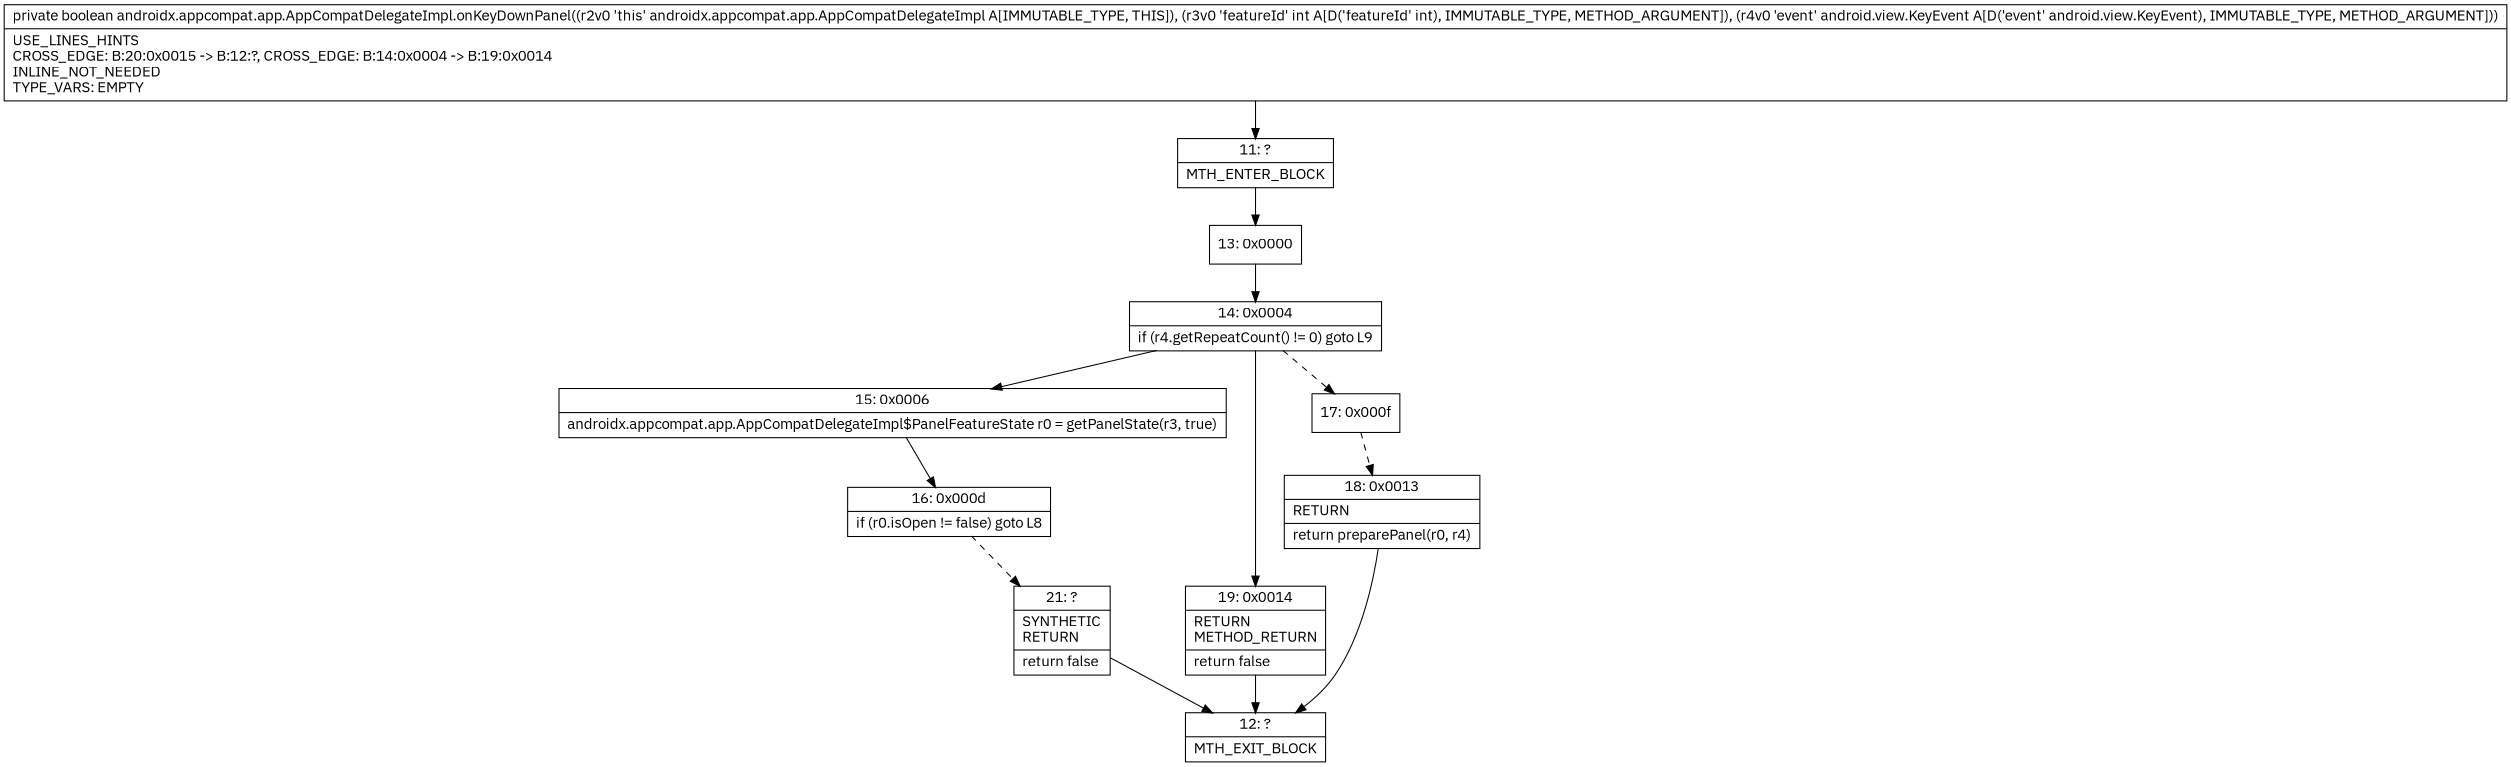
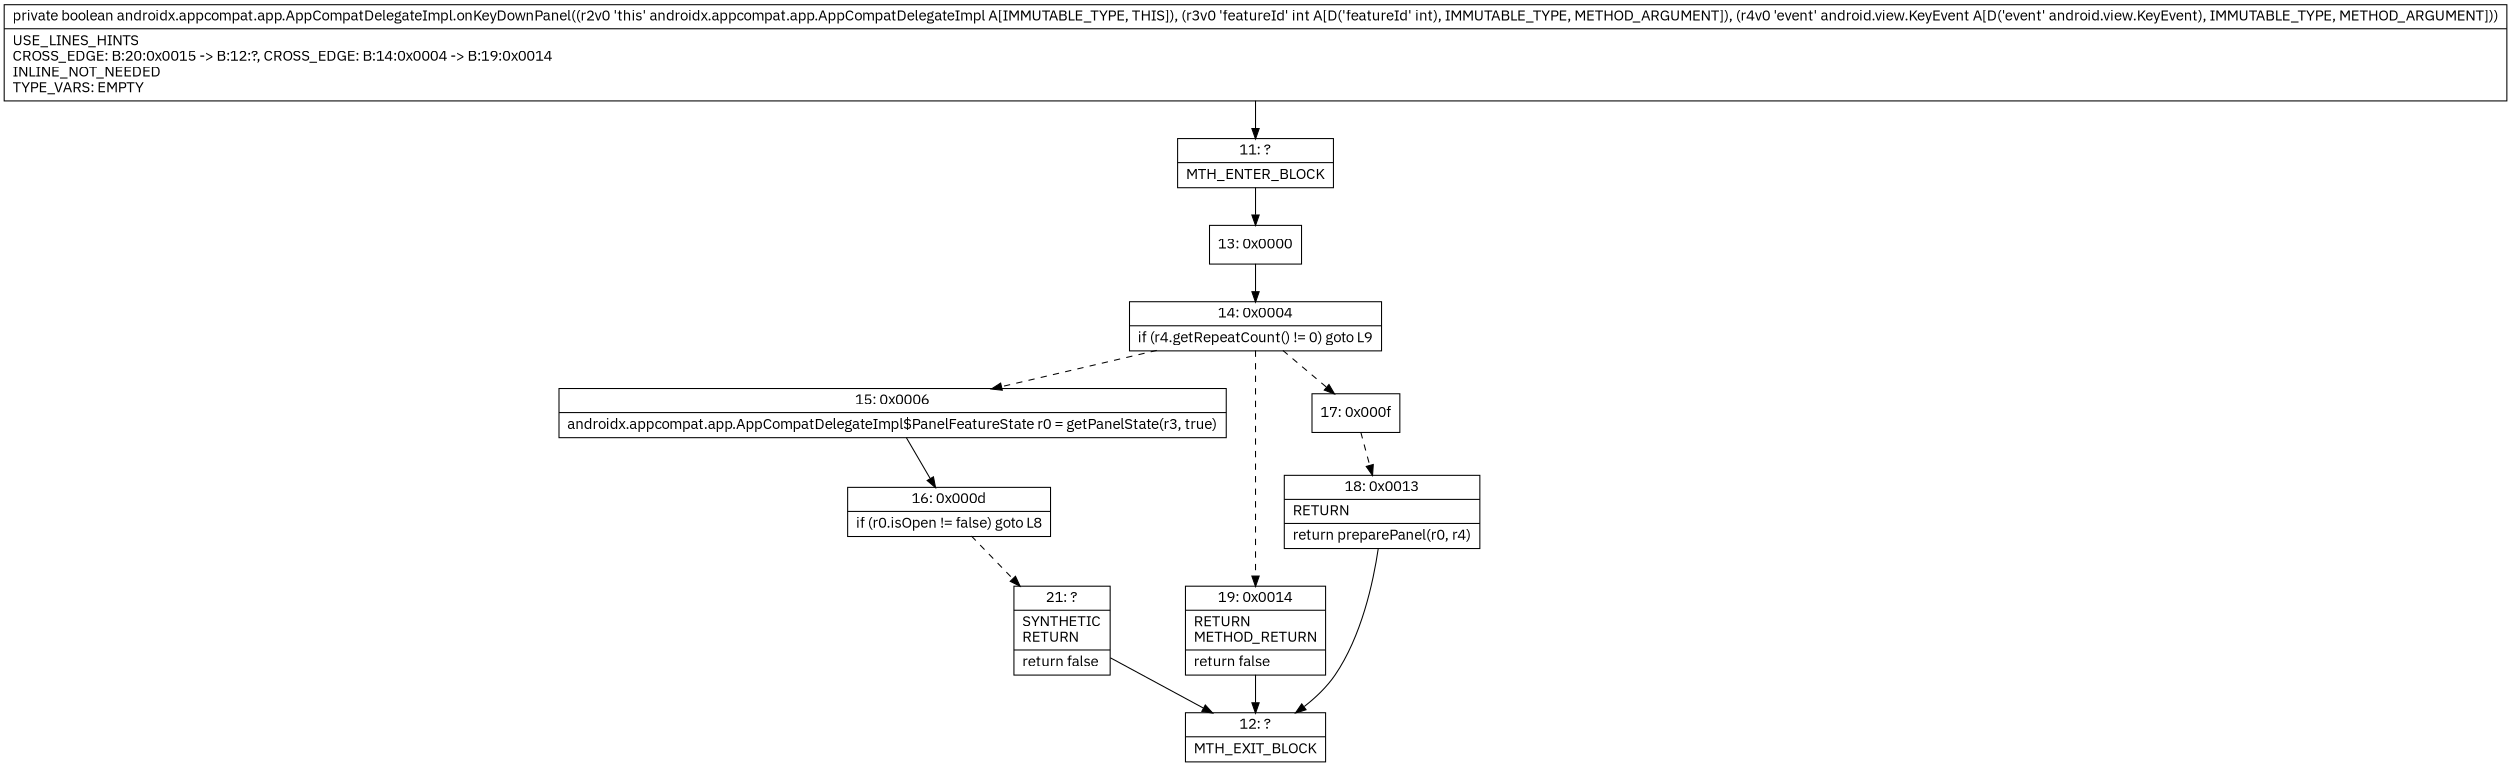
(1079, 368) -> (1079, 368)
(1256, 463) -> (1256, 463)
